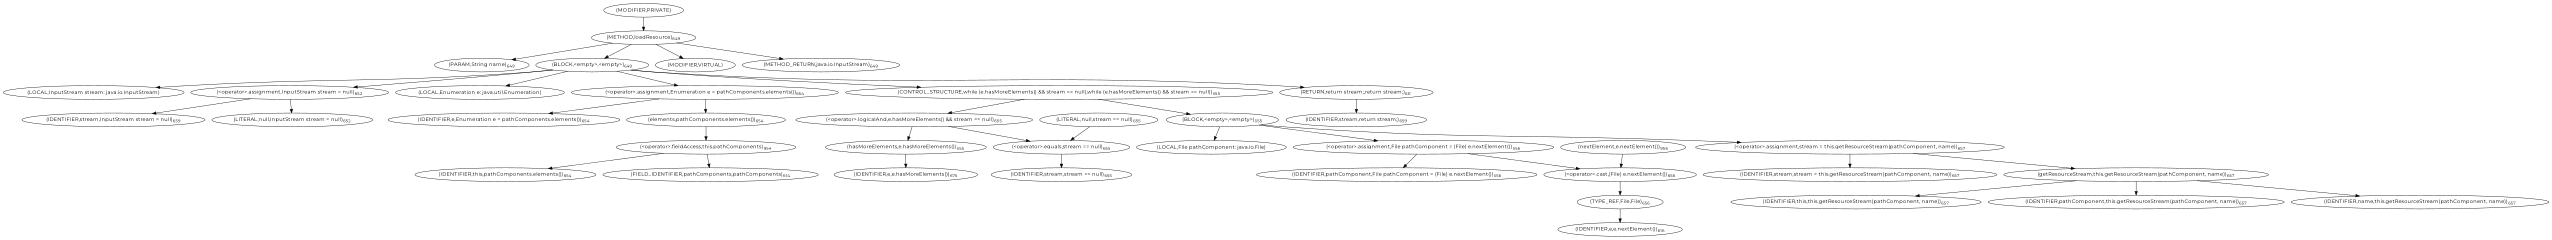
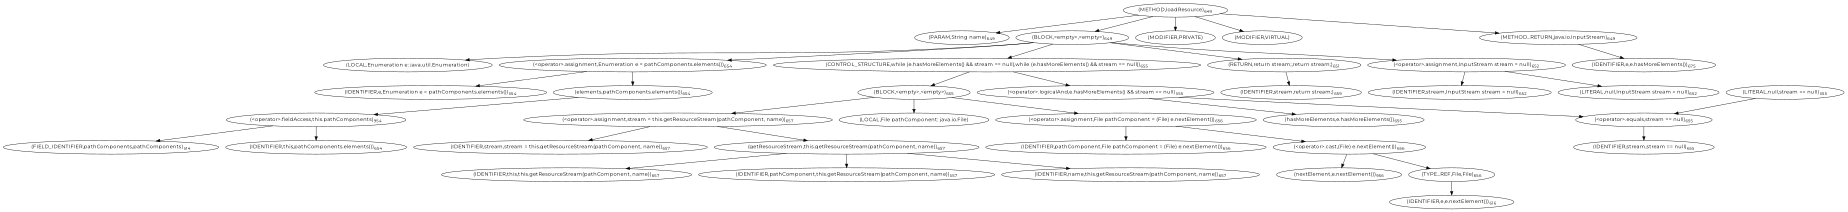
(644, 22) -> (1175, 22)
(94, 92) -> none
(177, 119) -> (1523, 92)
(906, 159) -> (1599, 51)
(1622, 159) -> (1345, 159)
